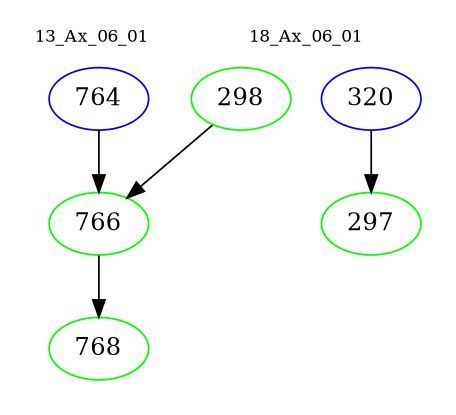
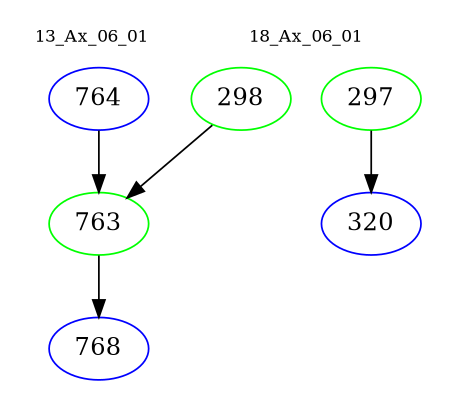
(371, 153) -> (371, 153)
(99, 224) -> (99, 224)
(99, 349) -> (99, 349)
